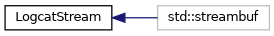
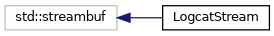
(141, 18) -> (146, 18)
